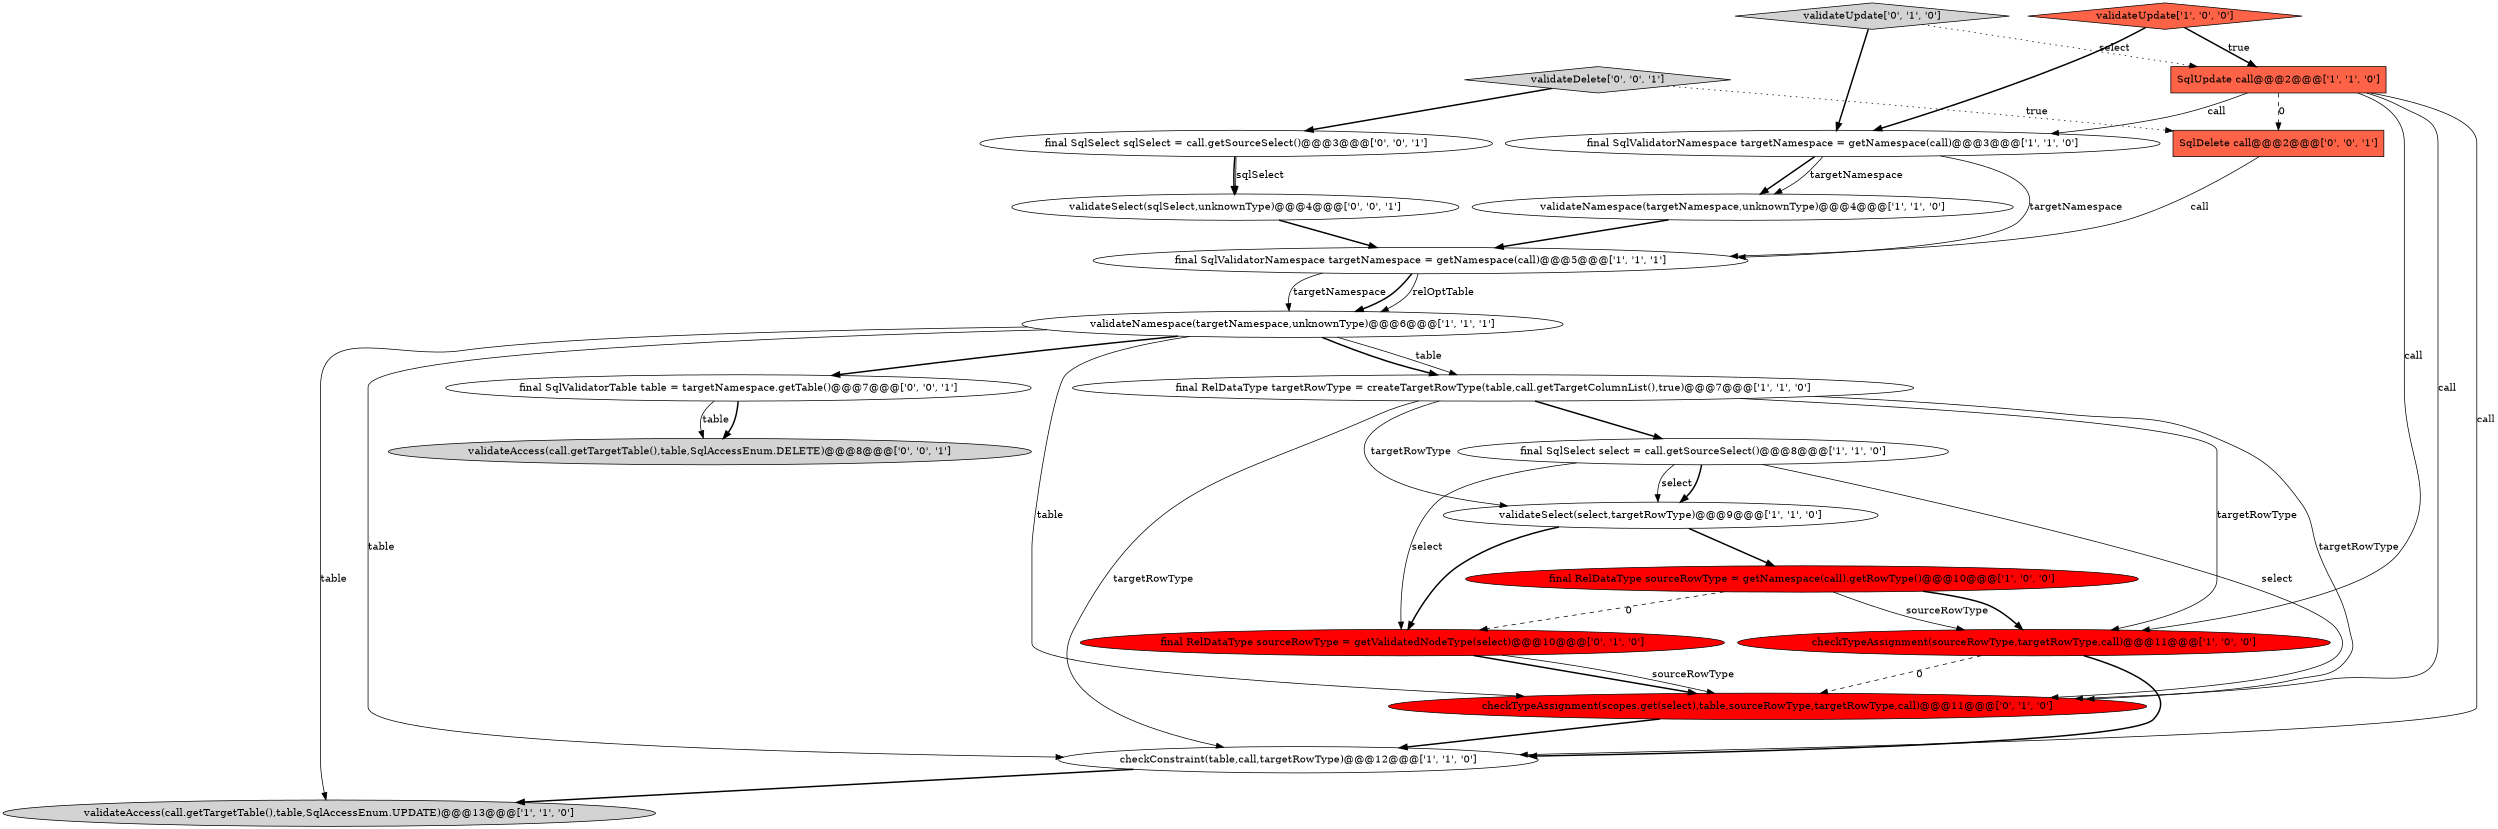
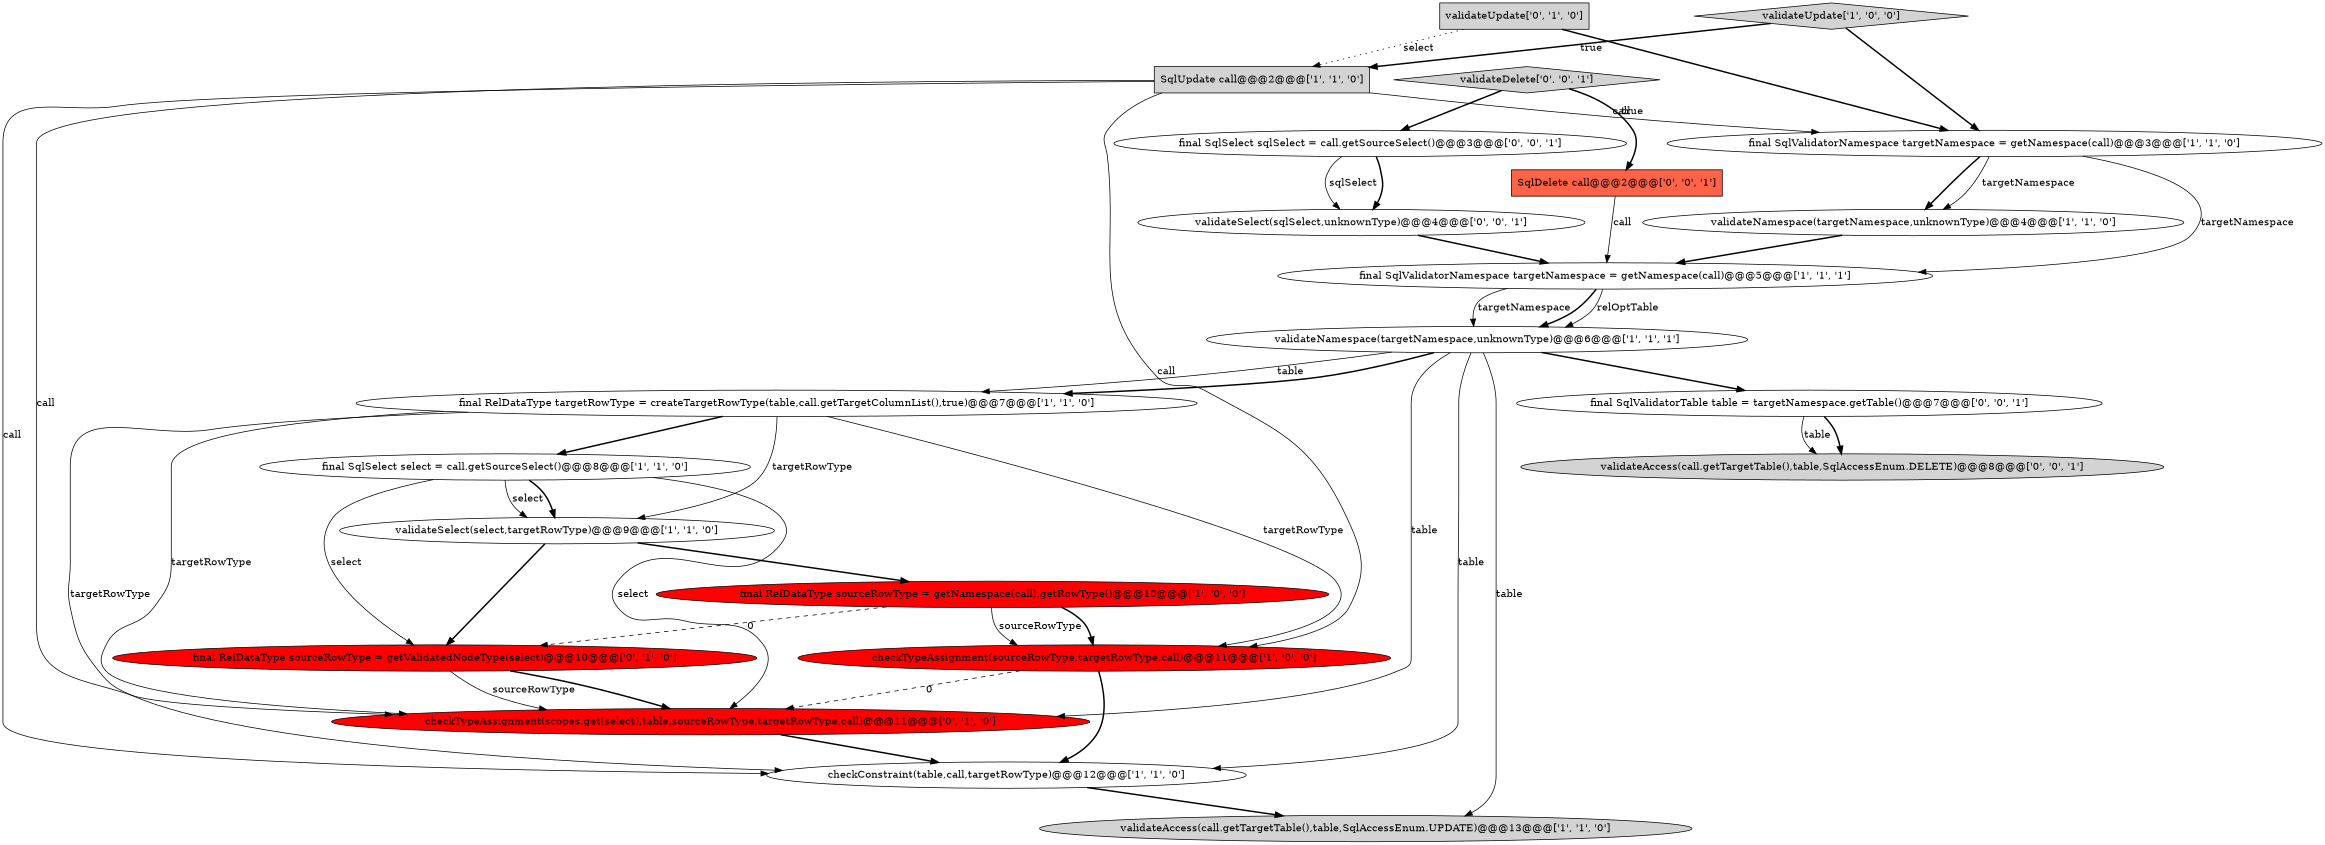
(1872, 16) -> (1514, 16)
(2165, 16) -> (1831, 16)
(2278, 80) -> (1262, 80)
(1917, 107) -> (1617, 112)
(2278, 108) -> none
